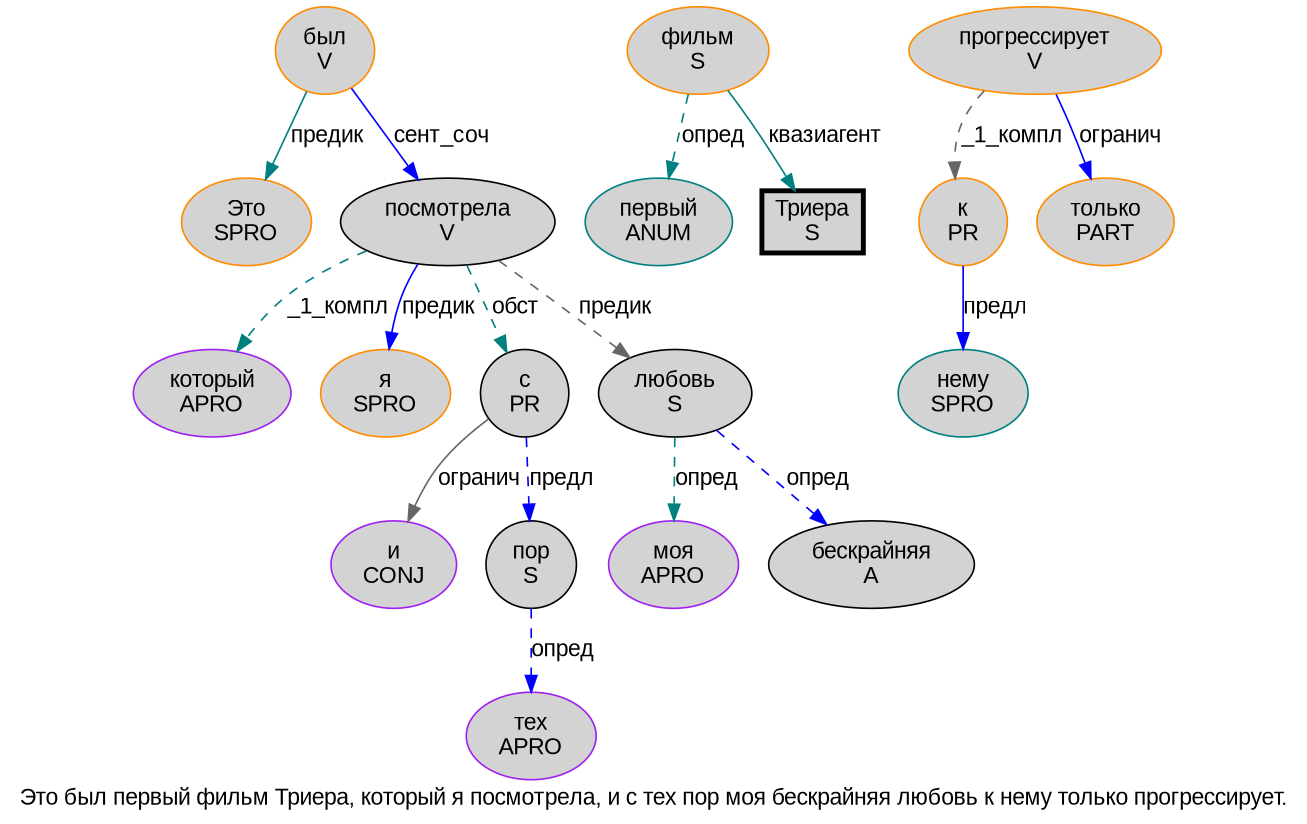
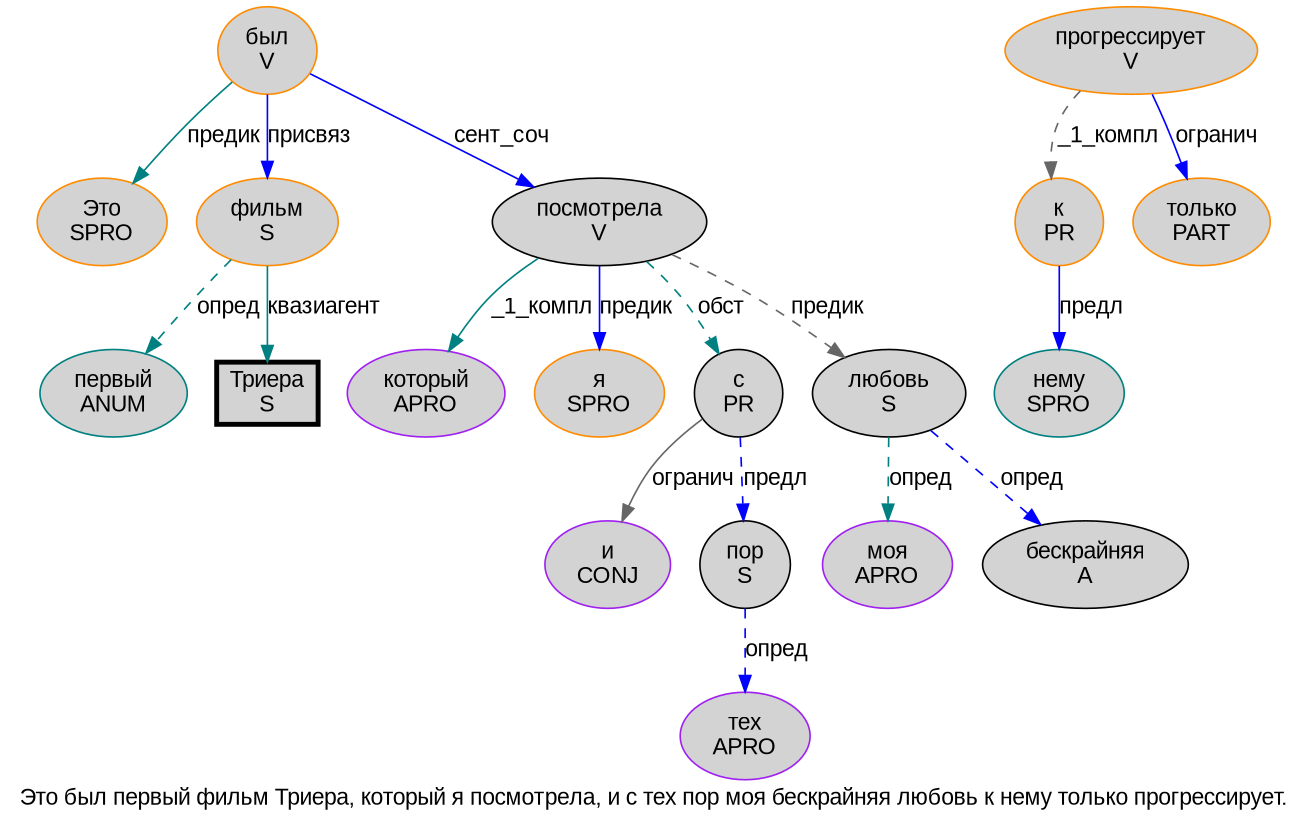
none -> (267, 128)
(300, 286) -> (494, 293)
